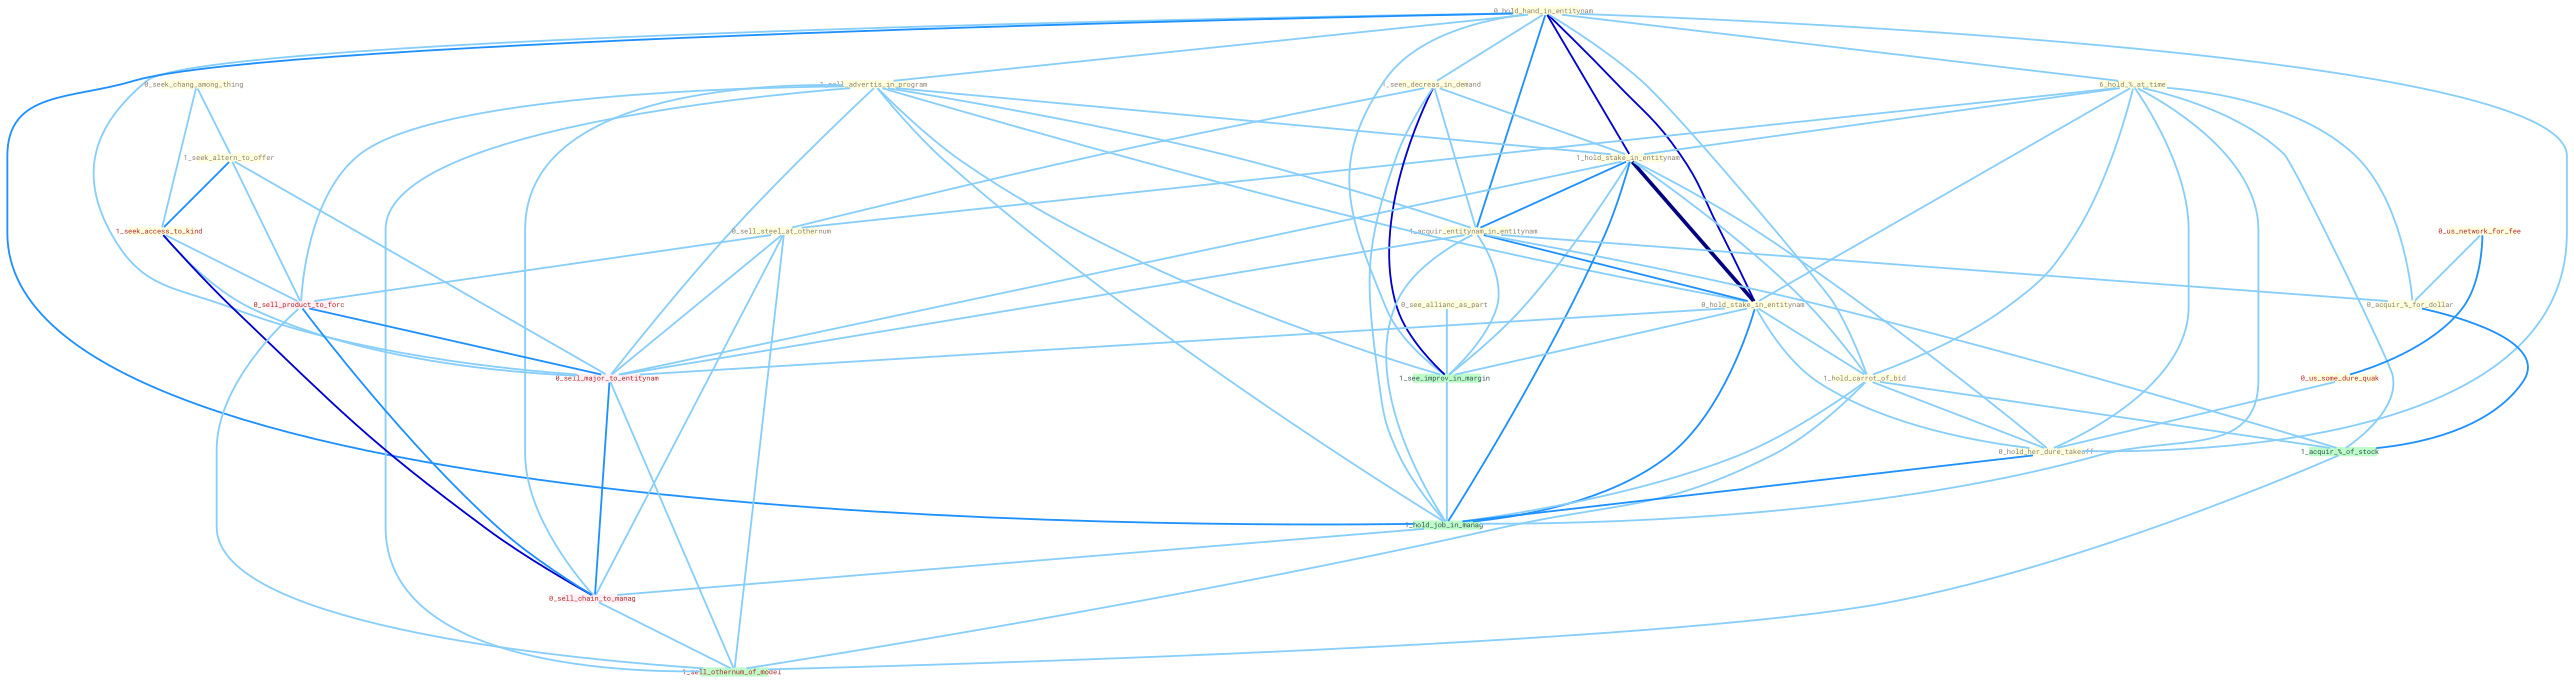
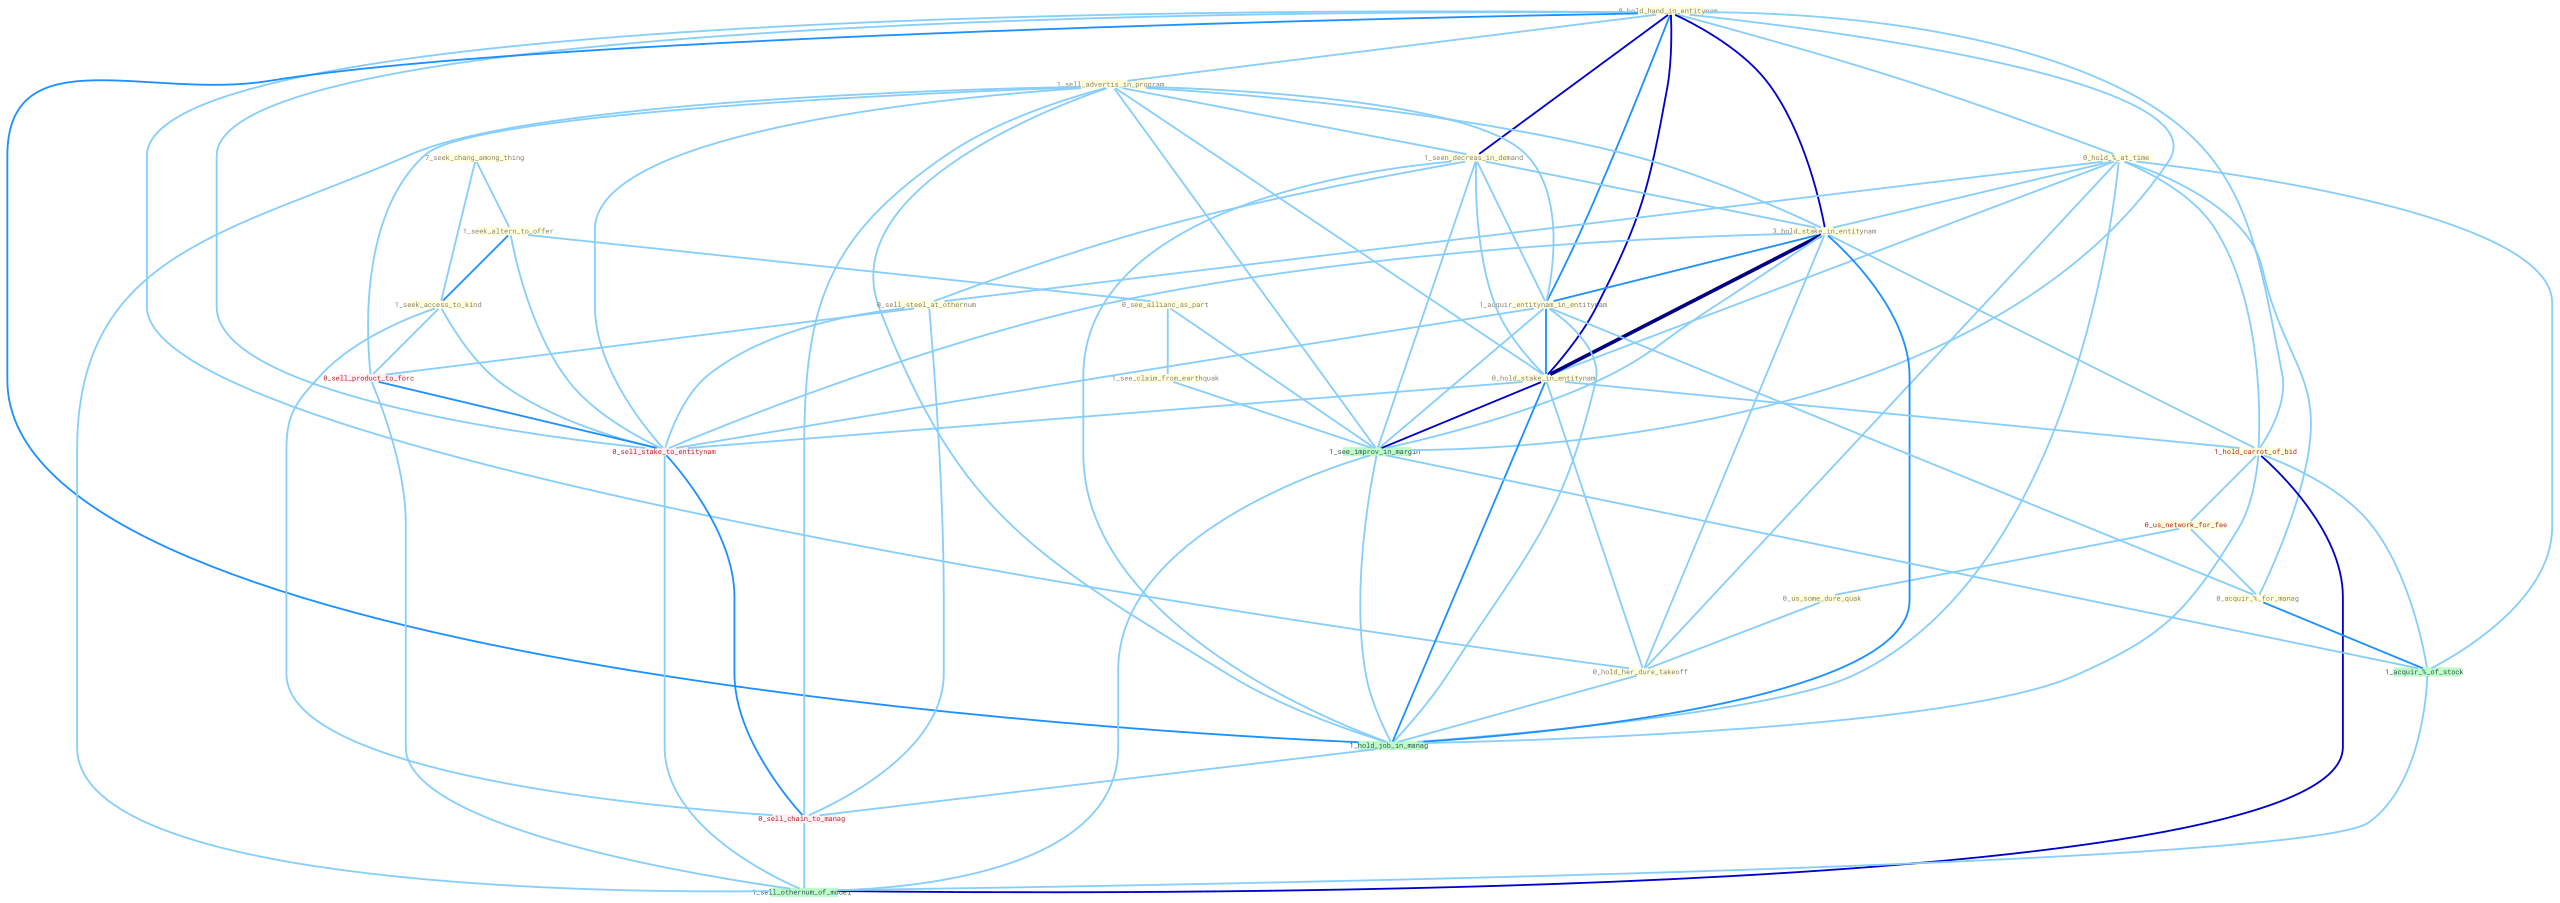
(1490, 48) -> (1574, 84)
(196, 84) -> (476, 158)
(2134, 84) -> (2119, 158)
none -> (1294, 121)
(1630, 158) -> (1825, 231)
(162, 231) -> (441, 305)
(266, 231) -> (824, 266)
(1390, 260) -> (1424, 312)
none -> (1487, 277)
(2413, 305) -> (2258, 599)
(2443, 328) -> (2007, 562)
(1915, 329) -> (1876, 556)
(1601, 341) -> (1461, 415)
(610, 378) -> (665, 452)
none -> (1168, 378)
(1867, 378) -> (2258, 452)
(2343, 378) -> (1825, 599)
(1958, 415) -> (2224, 488)
(364, 431) -> (305, 710)
(759, 451) -> (1118, 705)
(449, 480) -> none
(1748, 488) -> (1518, 709)
(1322, 566) -> (2085, 843)
(734, 672) -> (804, 892)
